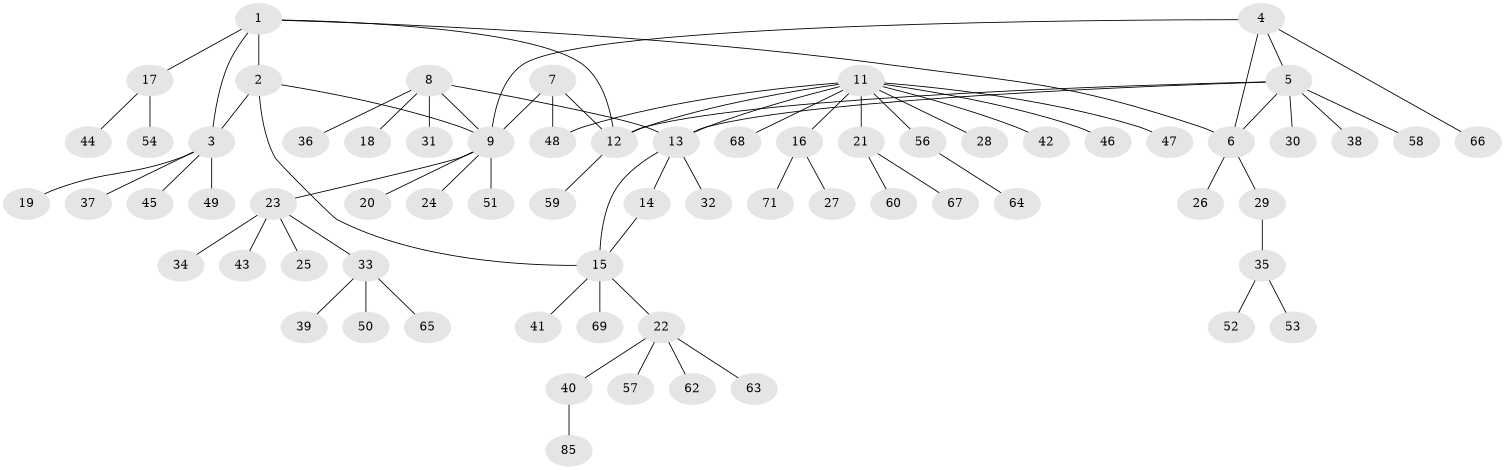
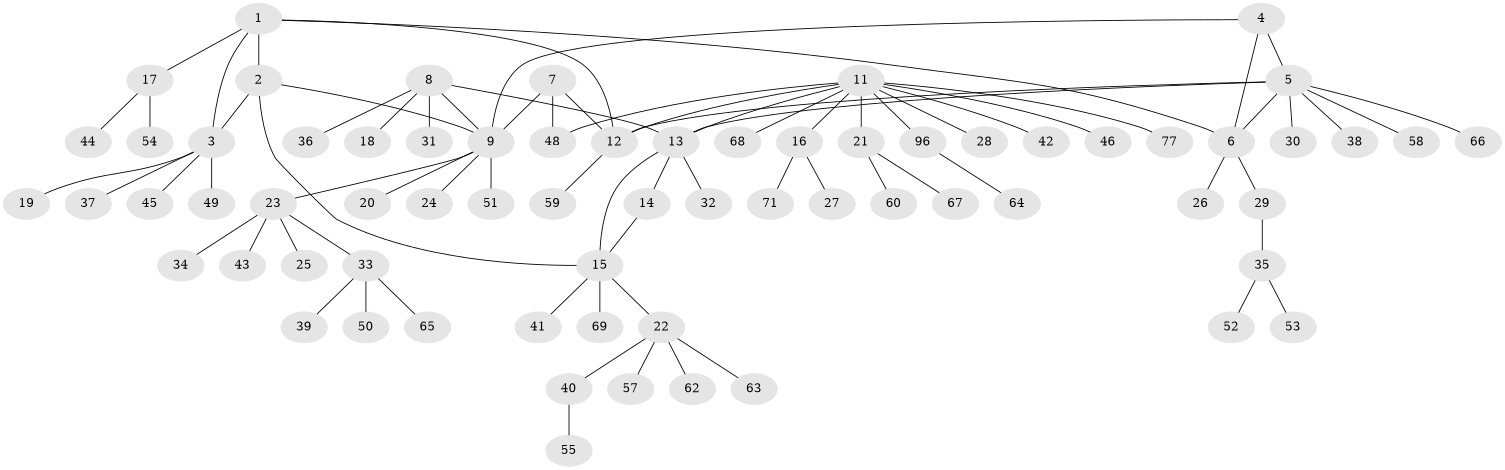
(1370, 81) -> (1386, 107)
(923, 142) -> (923, 142)
(1170, 142) -> (1170, 142)
(569, 451) -> (569, 451)
